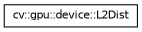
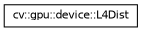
(71, 16) -> (71, 16)
